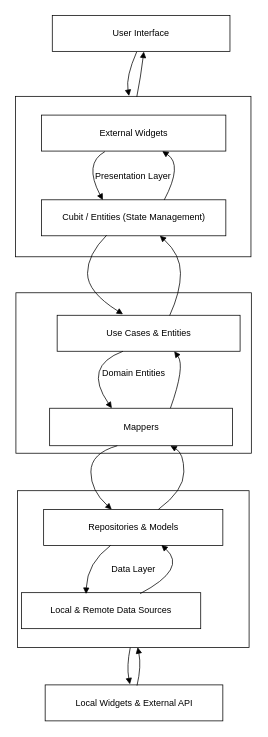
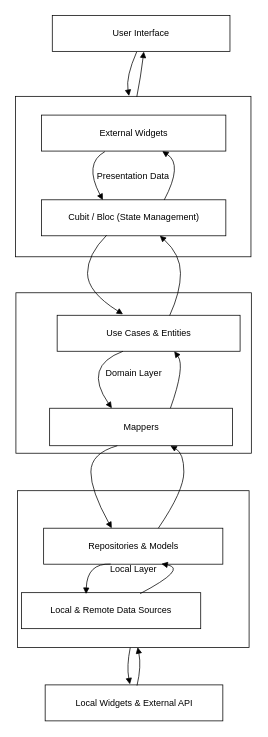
(133, 177) -> (133, 177)
(134, 218) -> (134, 218)
(134, 373) -> (134, 373)
(133, 528) -> (133, 546)
(134, 570) -> (134, 570)
